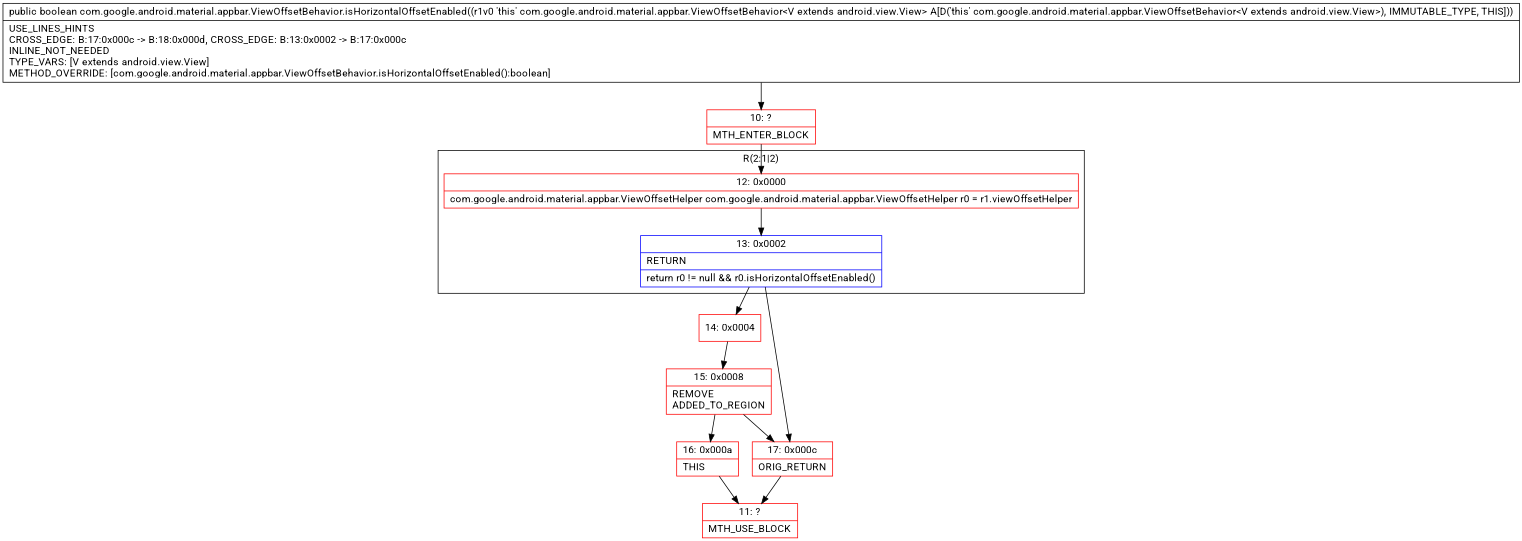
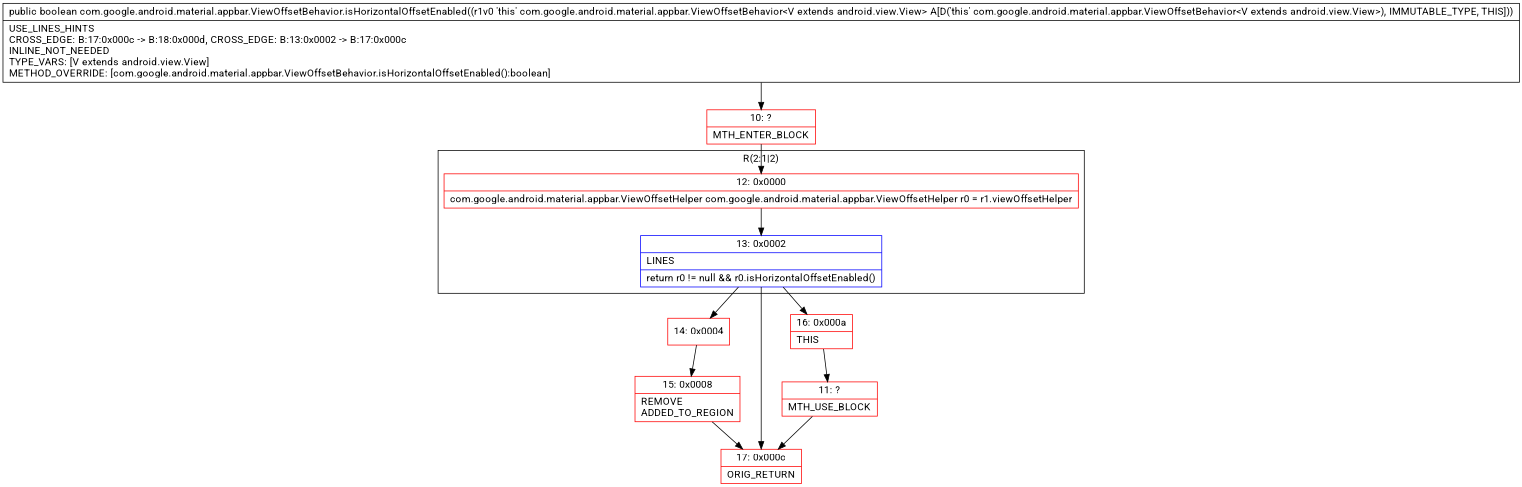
(667, 261) -> (661, 261)
(713, 424) -> (793, 298)
(773, 487) -> (798, 430)
